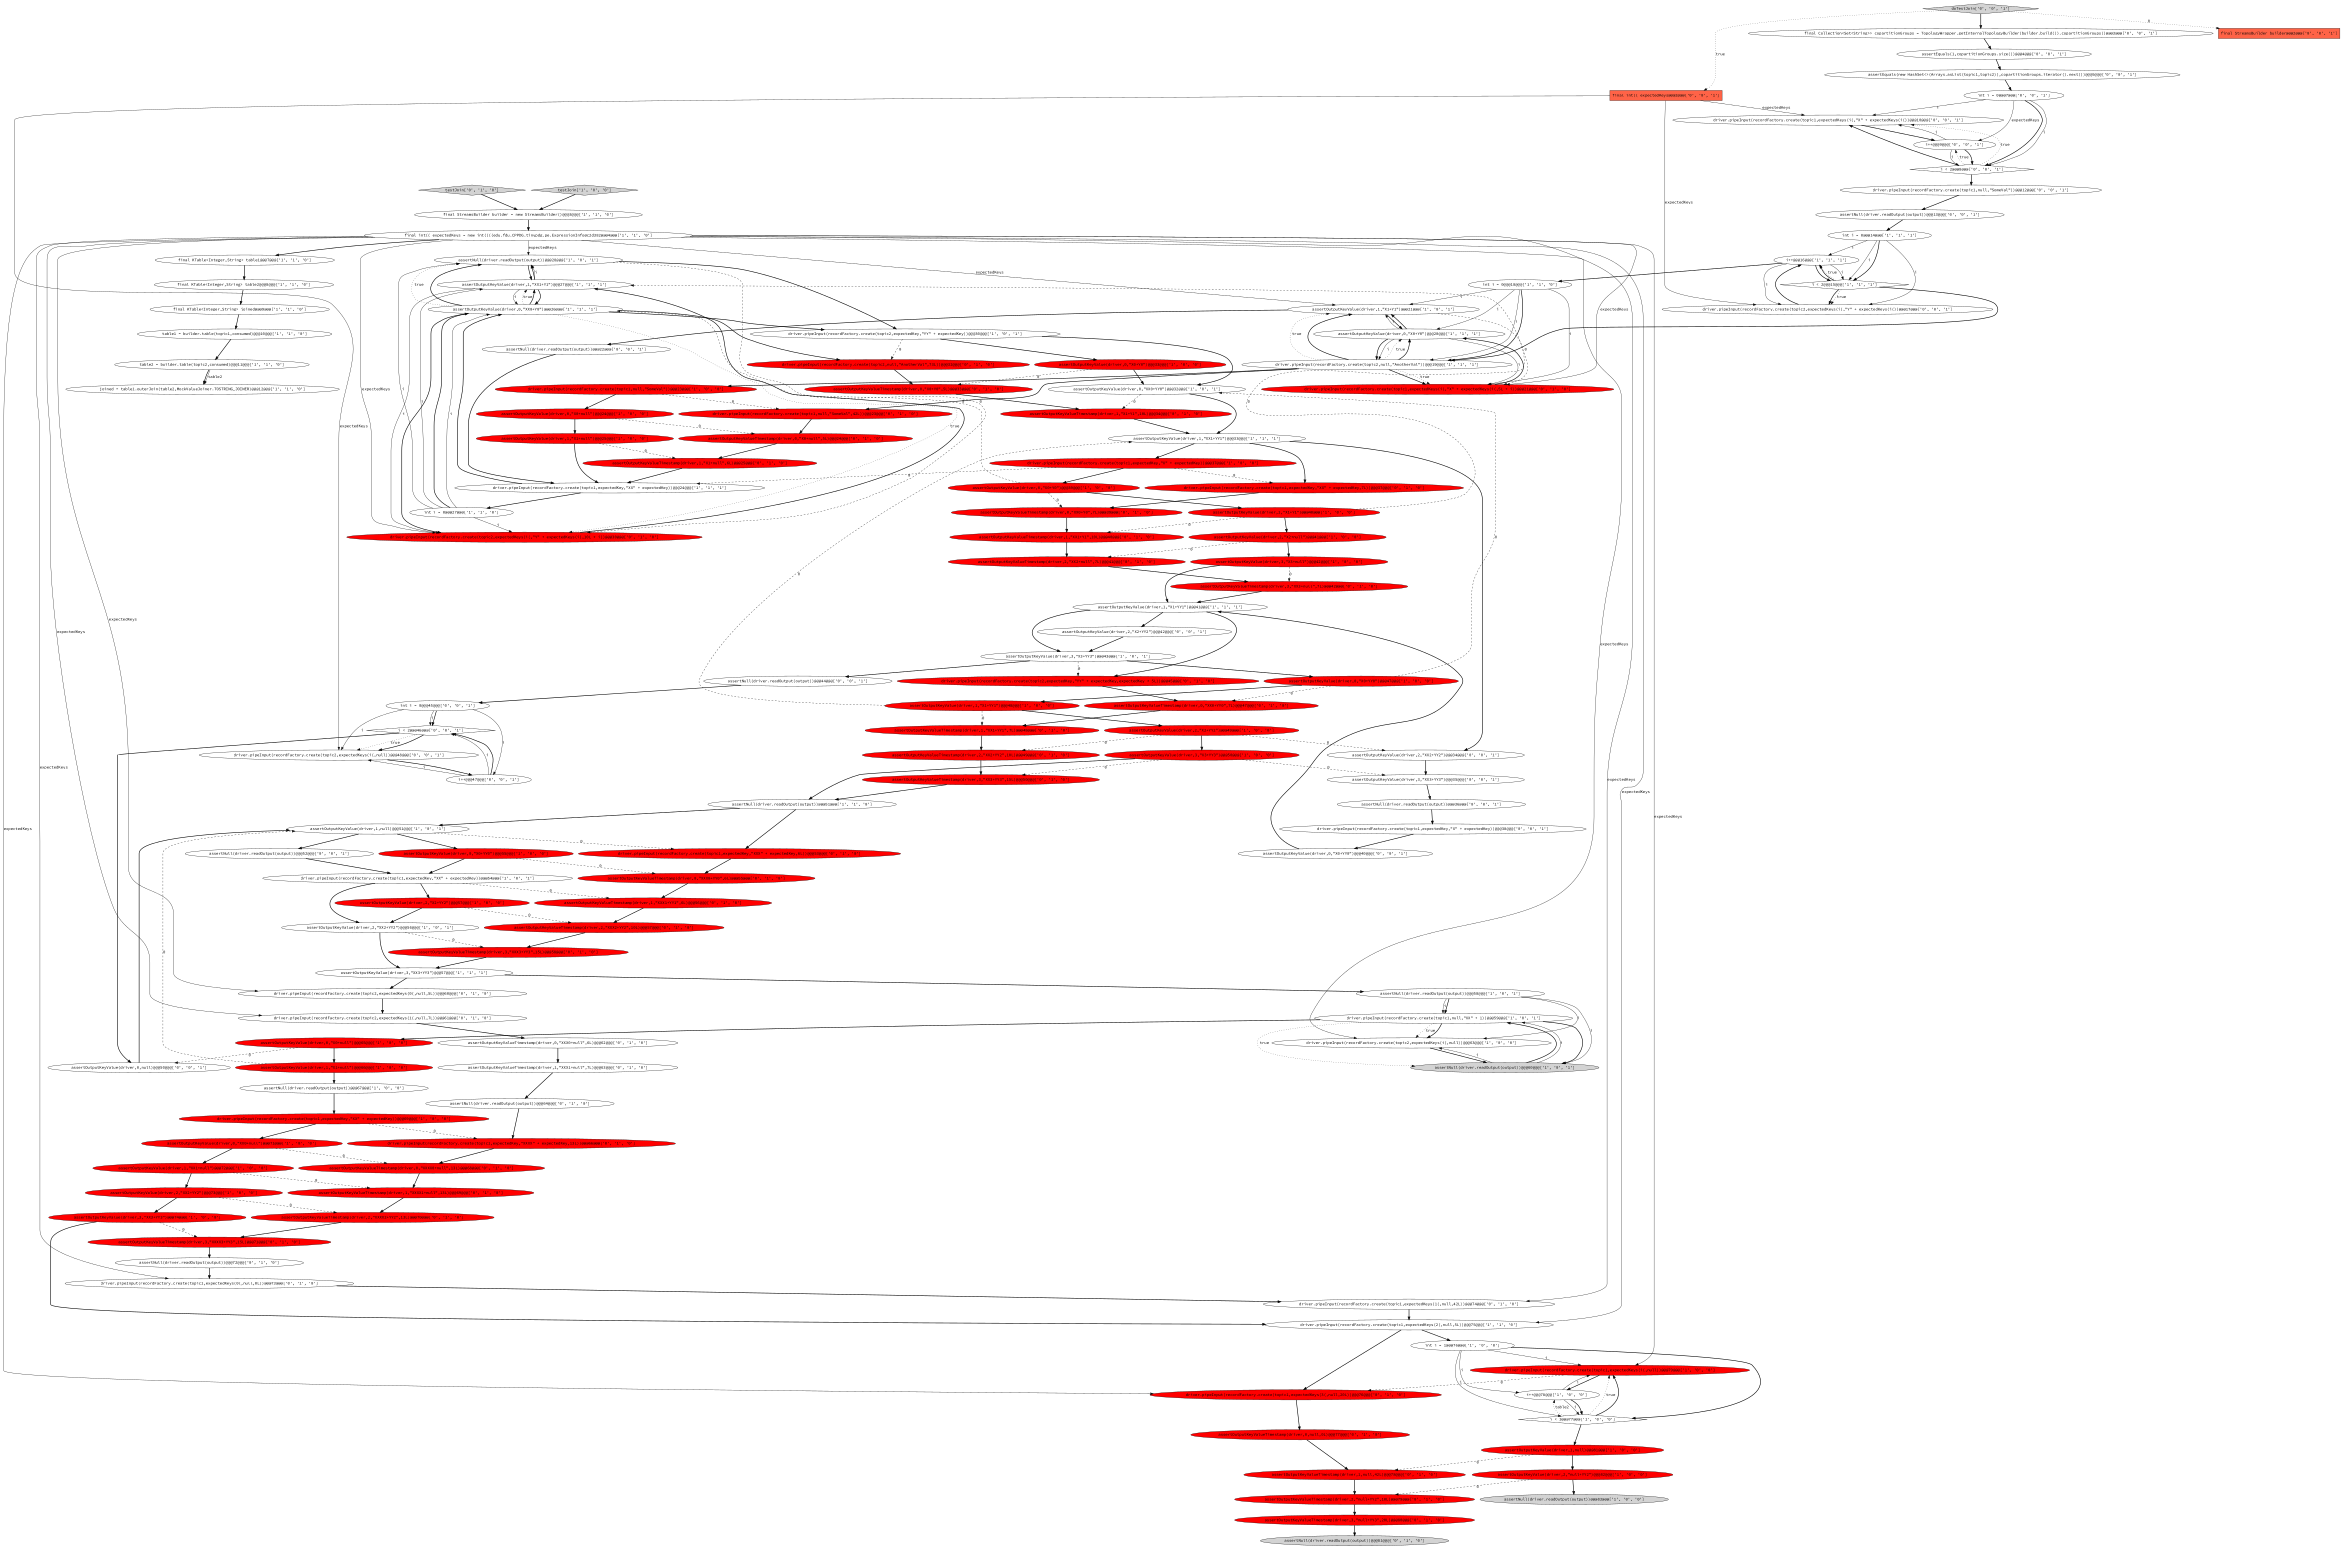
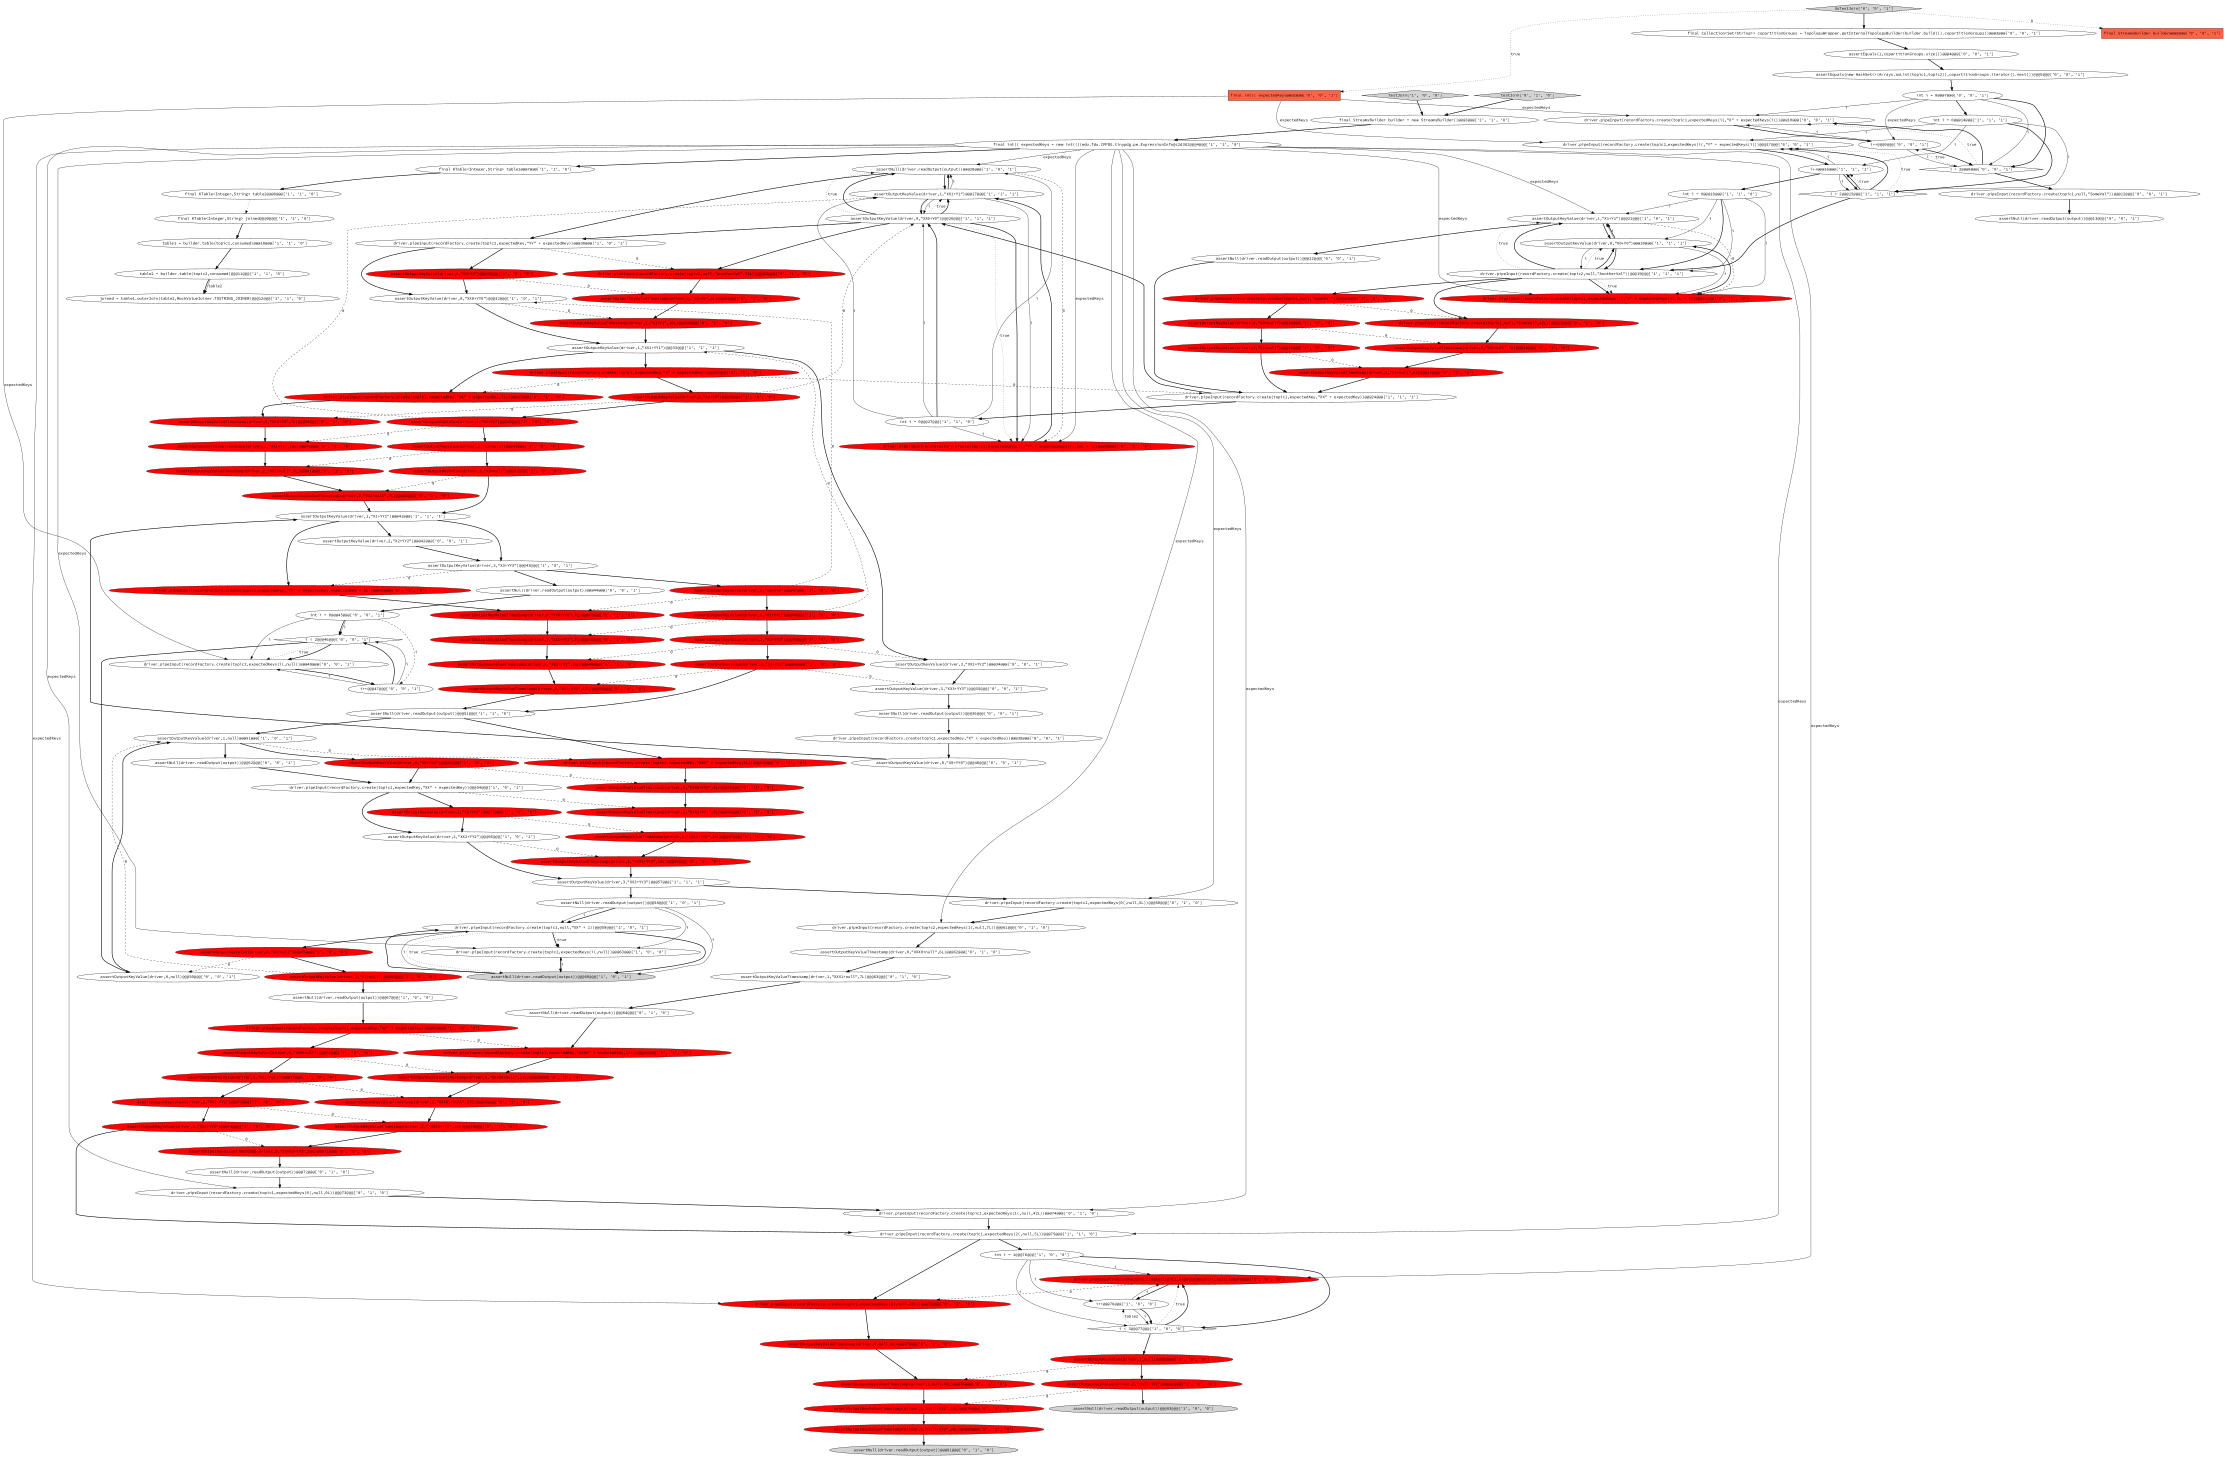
(1896, 224) -> (1961, 107)
(242, 296) -> (248, 205)
(502, 734) -> (412, 644)
